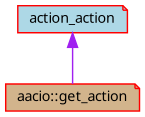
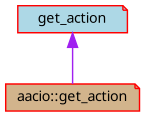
(73, 19) -> (73, 19)
